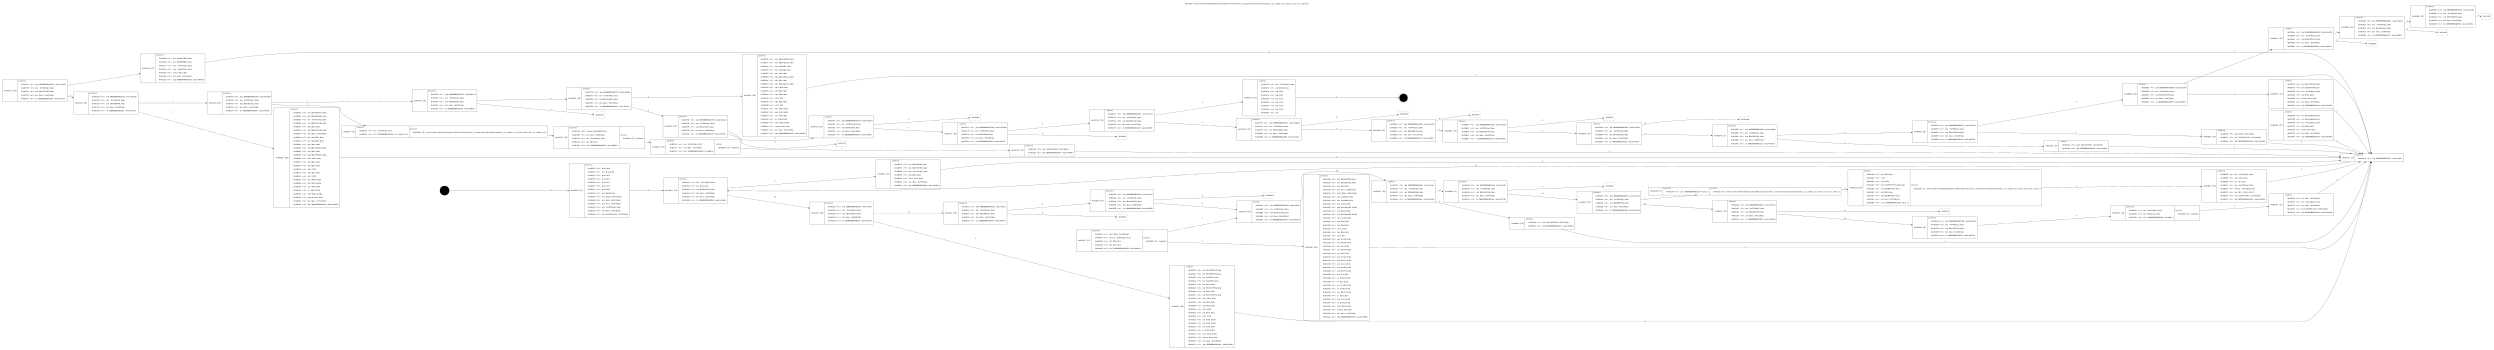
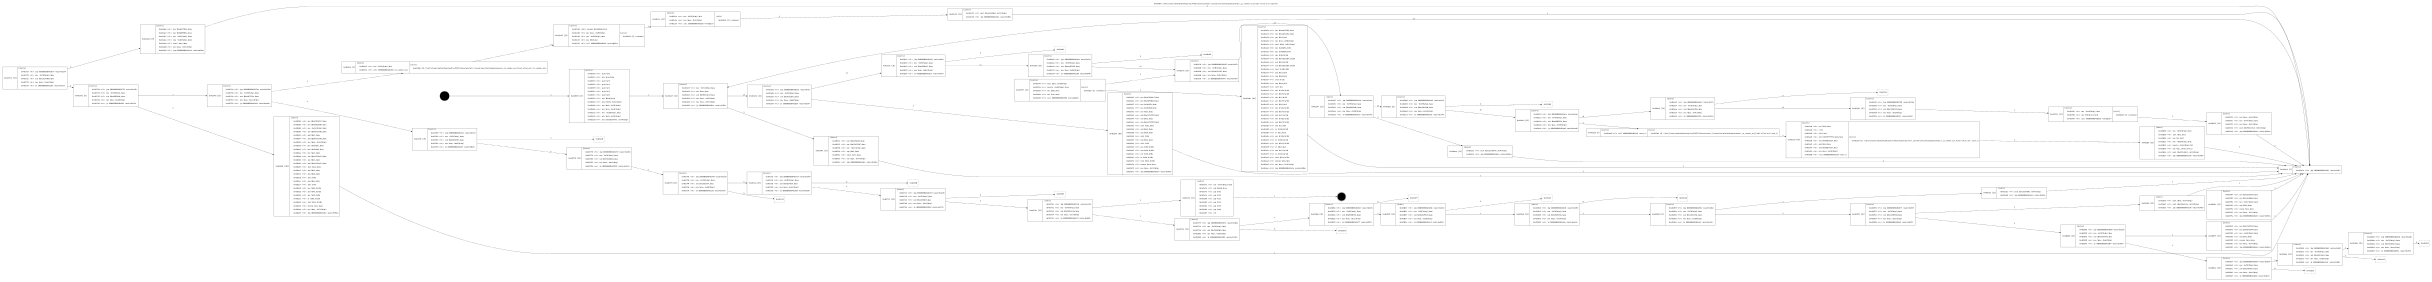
(775, 96) -> none
